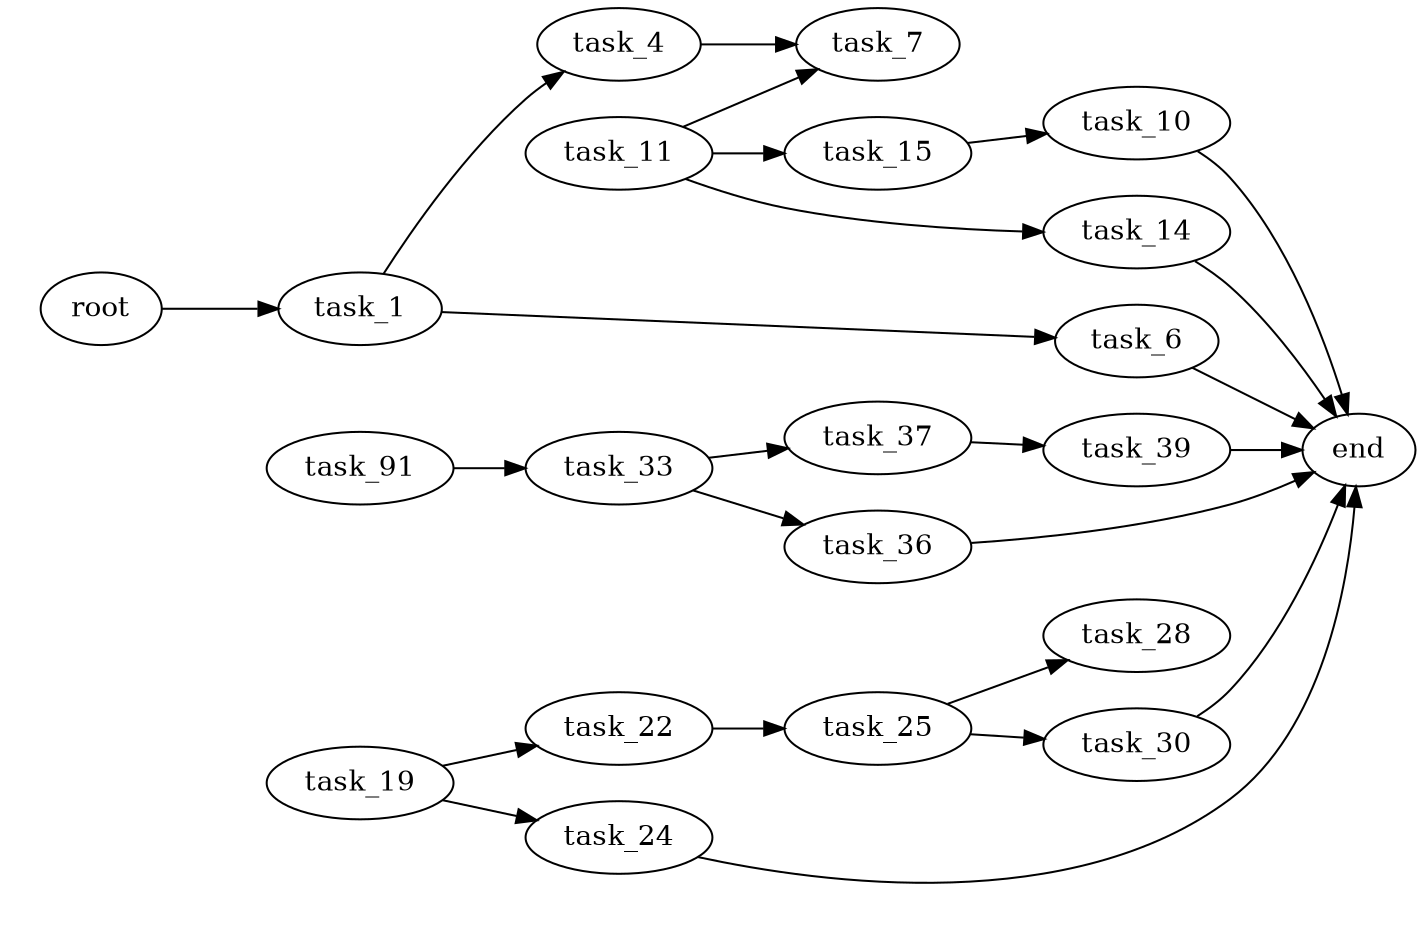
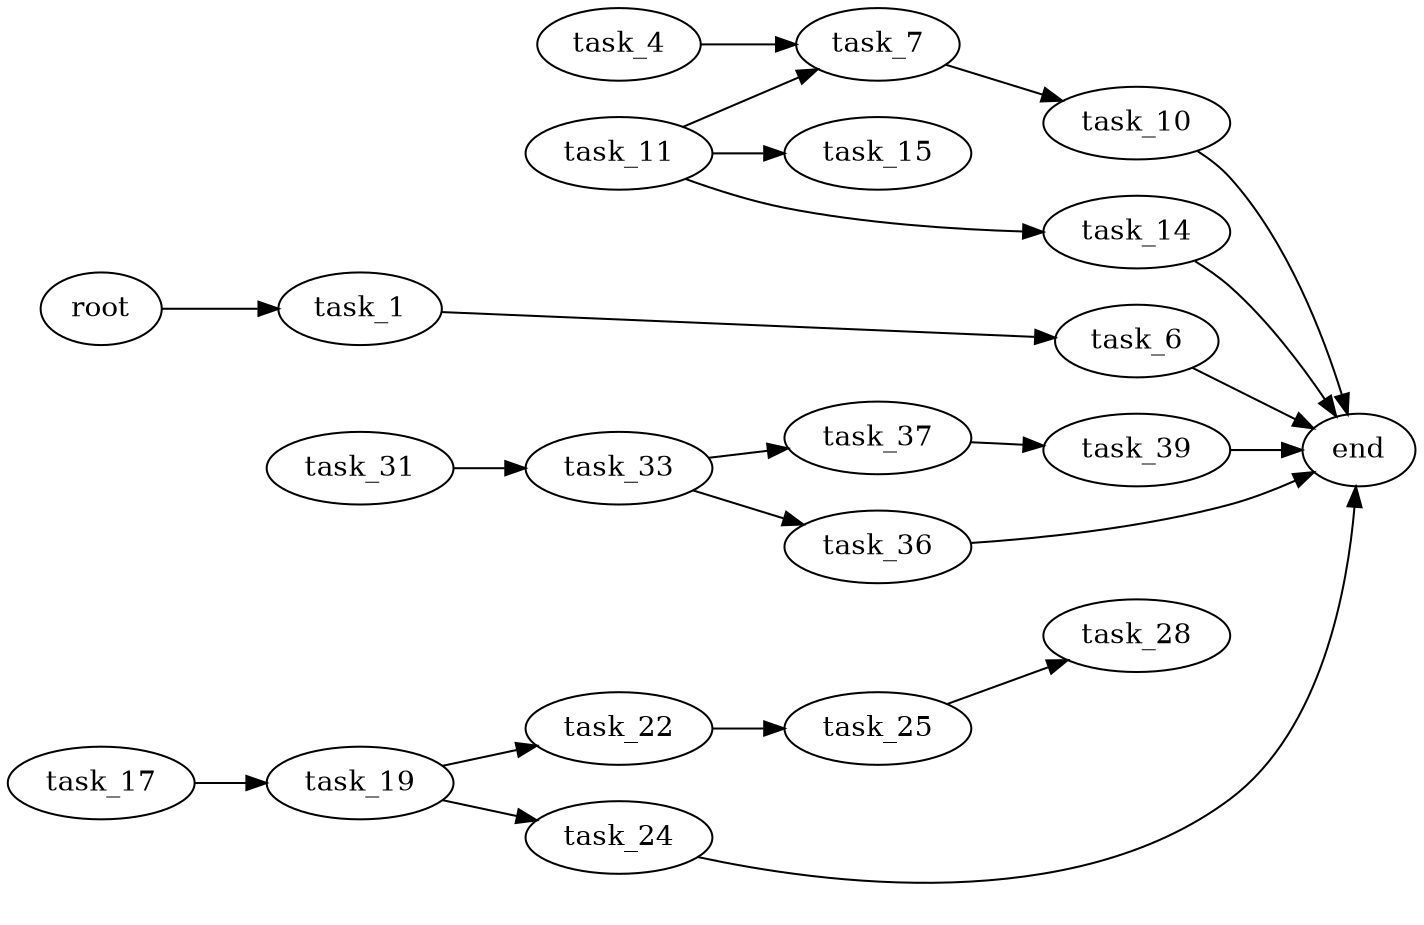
(997, 139) -> (994, 80)
(457, 171) -> none
(360, 468) -> (360, 468)
(1137, 745) -> none
none -> (101, 783)
